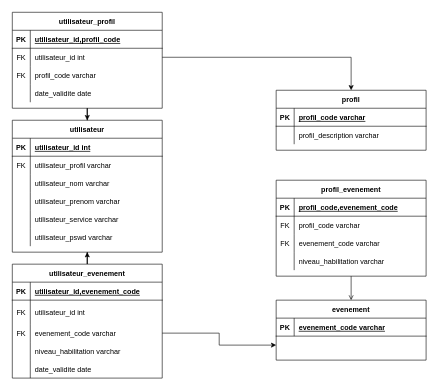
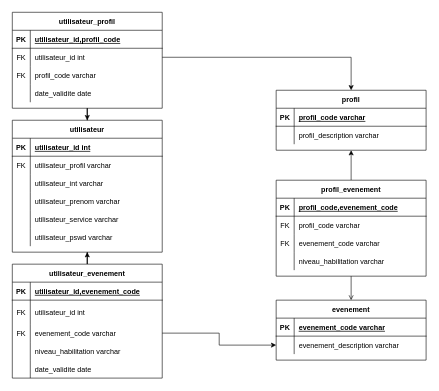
none -> (351, 155)
(77, 184) -> (76, 184)
none -> (360, 345)
